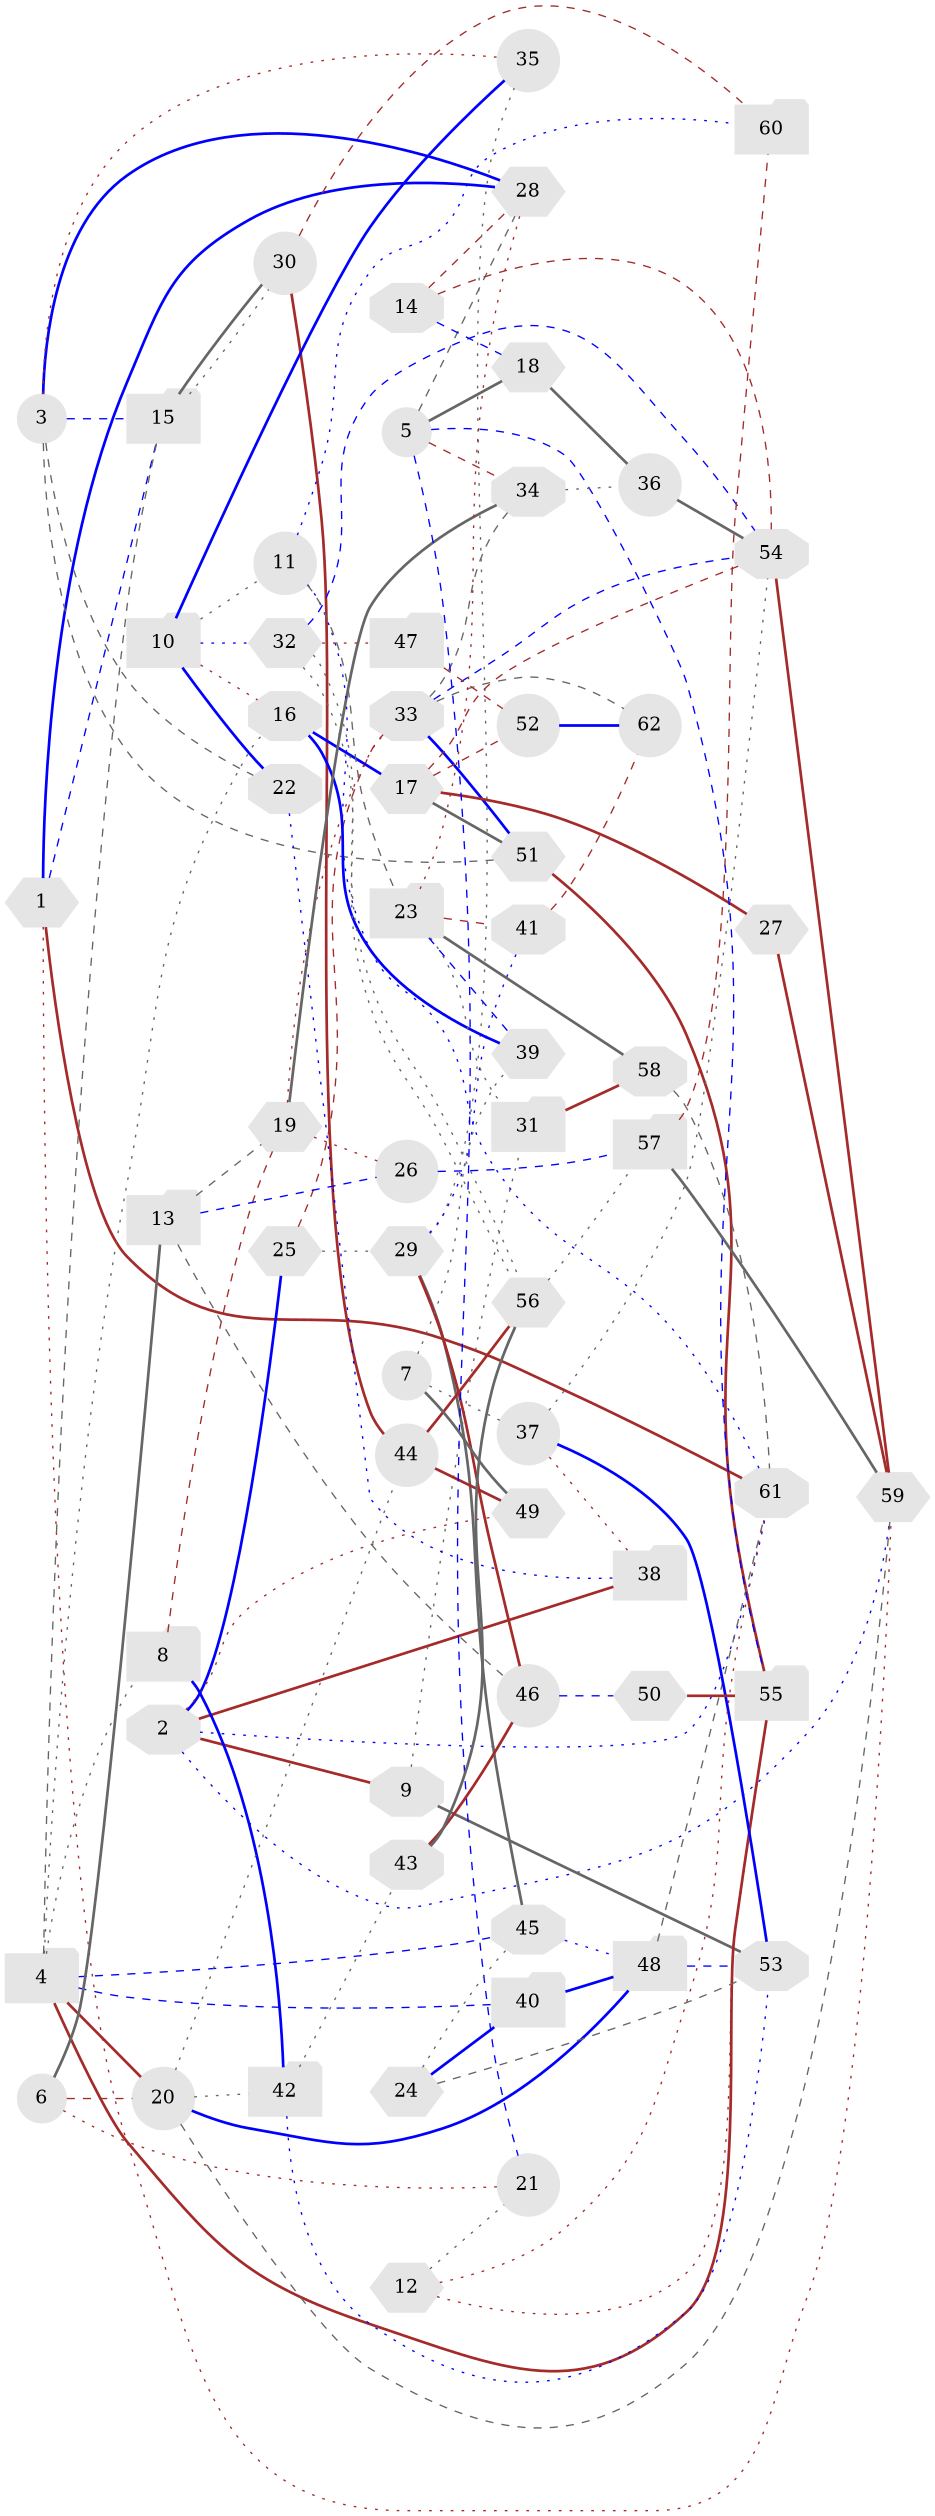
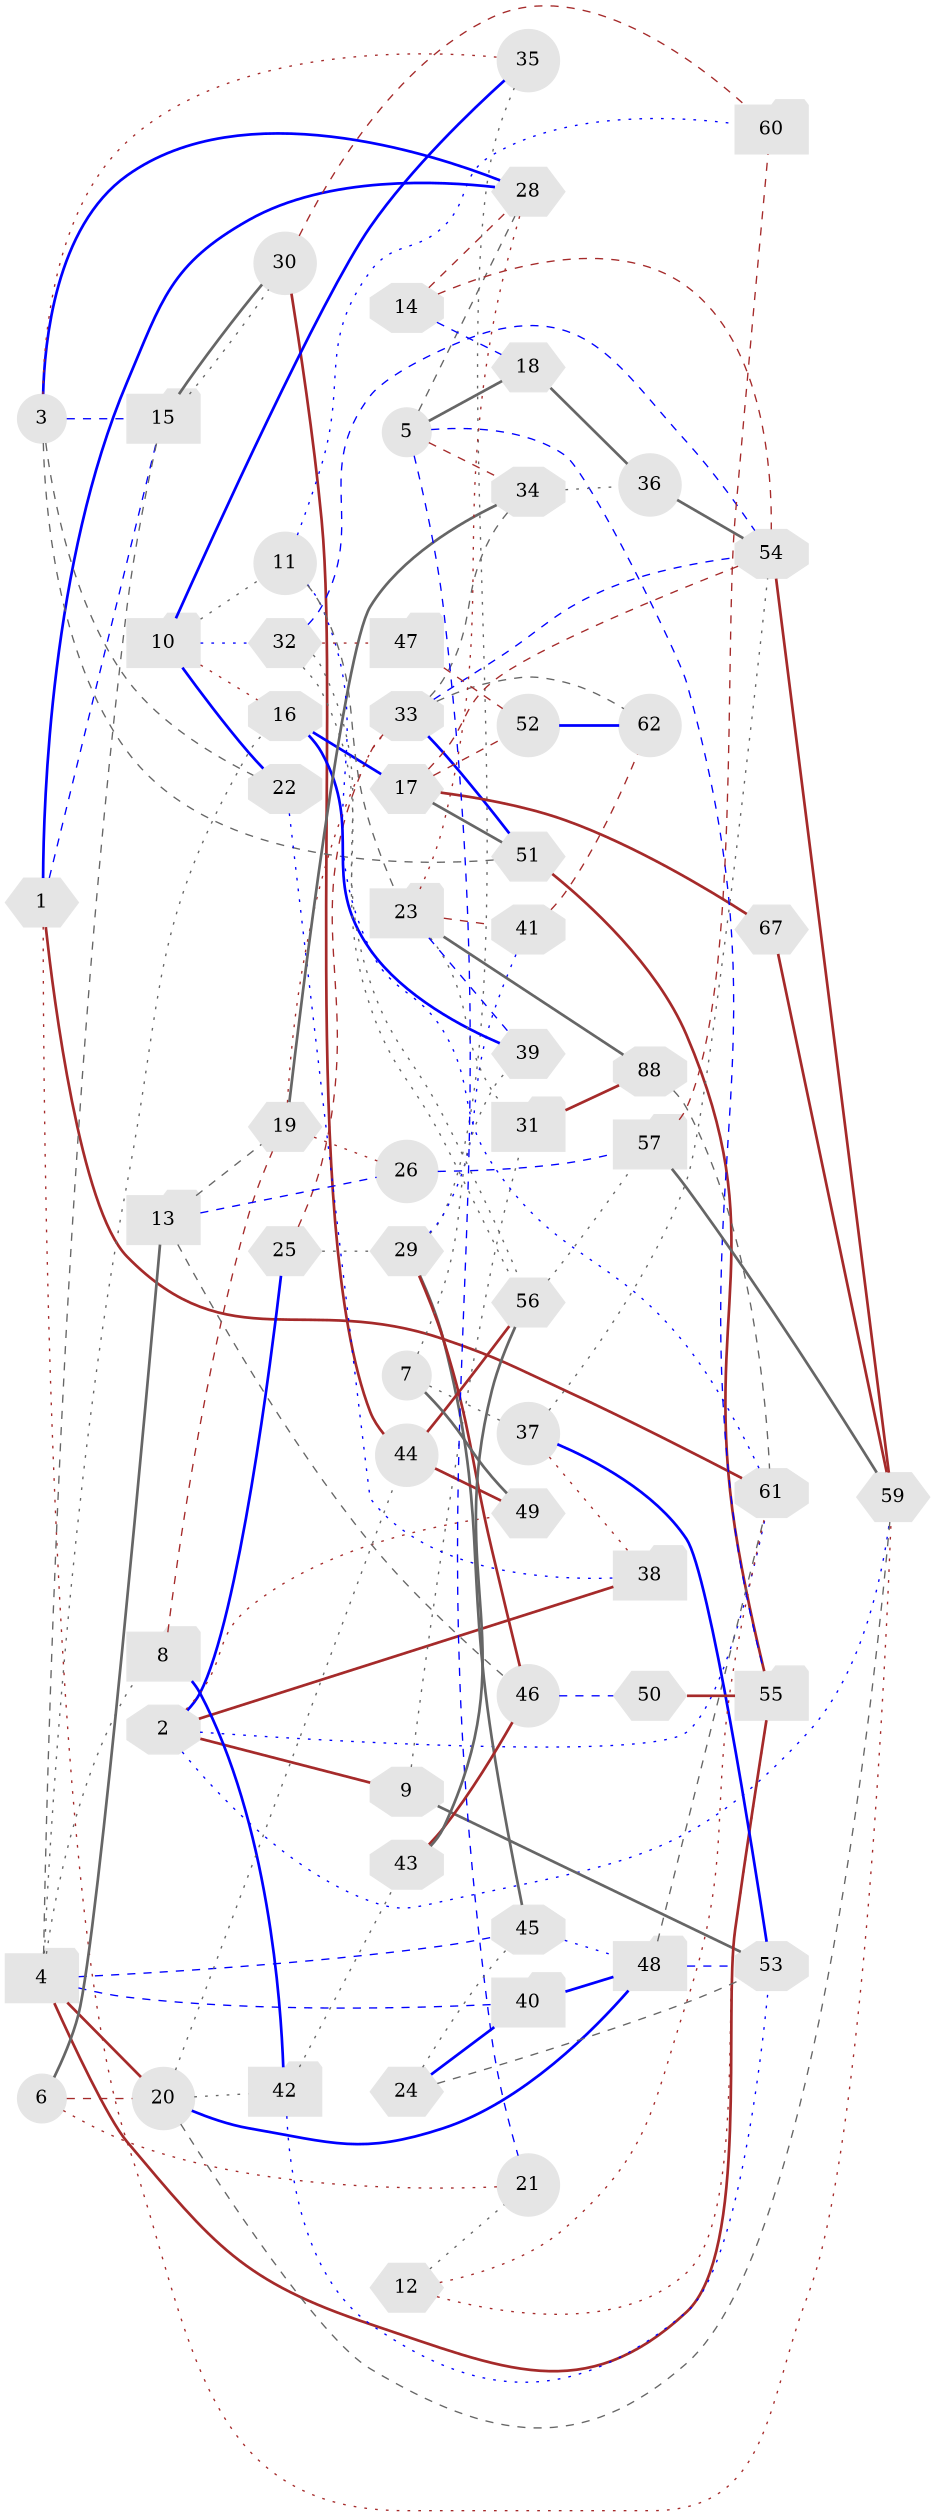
(772, 930) -> (772, 930)
(650, 1072) -> (650, 1072)
